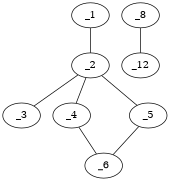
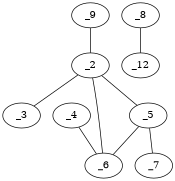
(90, 15) -> (90, 15)
(81, 90) -> (98, 115)
none -> (154, 166)
